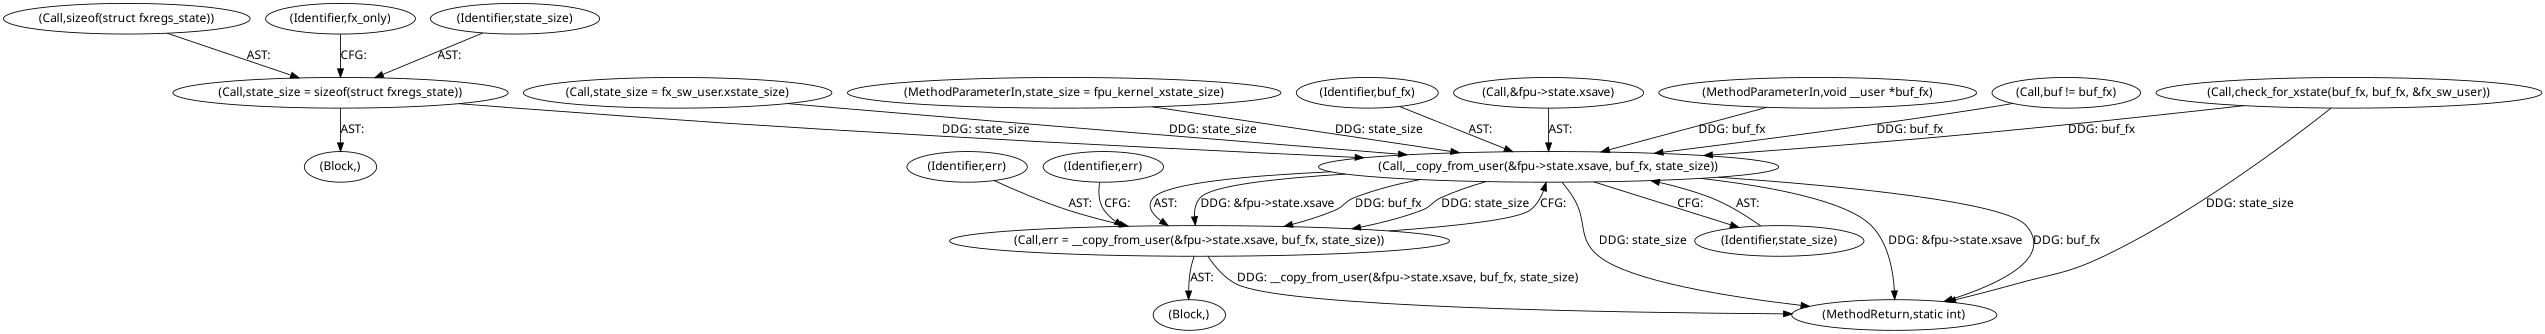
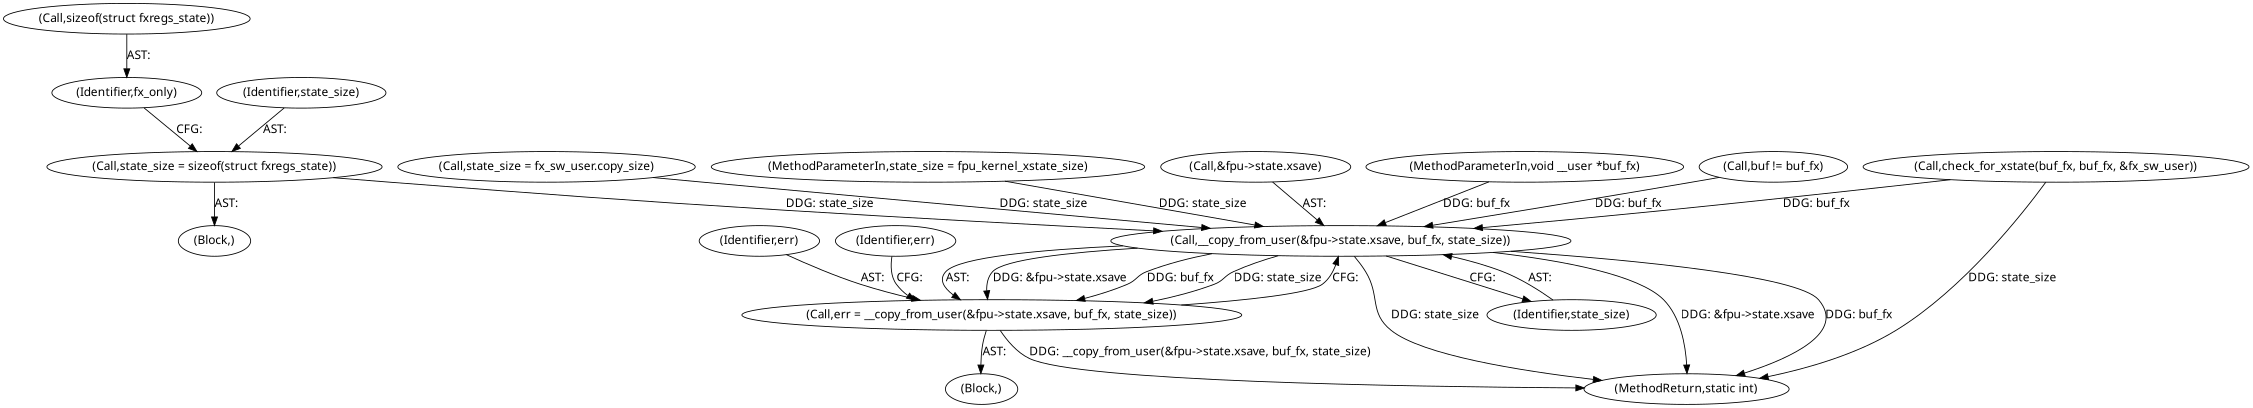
(229, 54) -> (127, 51)
(678, 93) -> (547, 167)
(1367, 93) -> none
